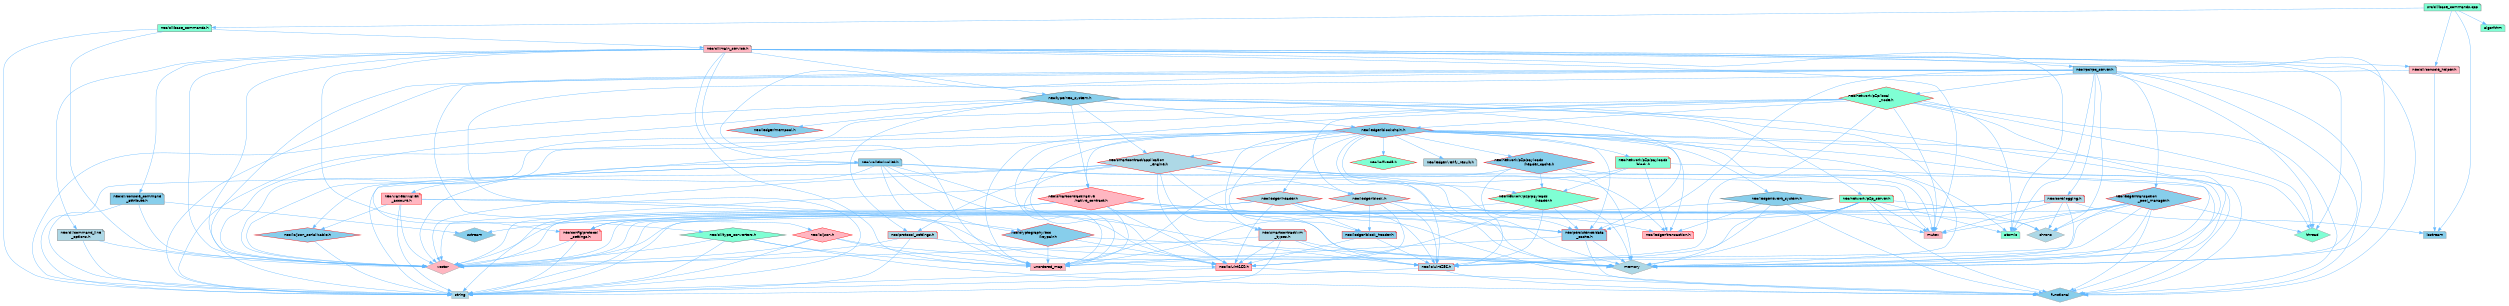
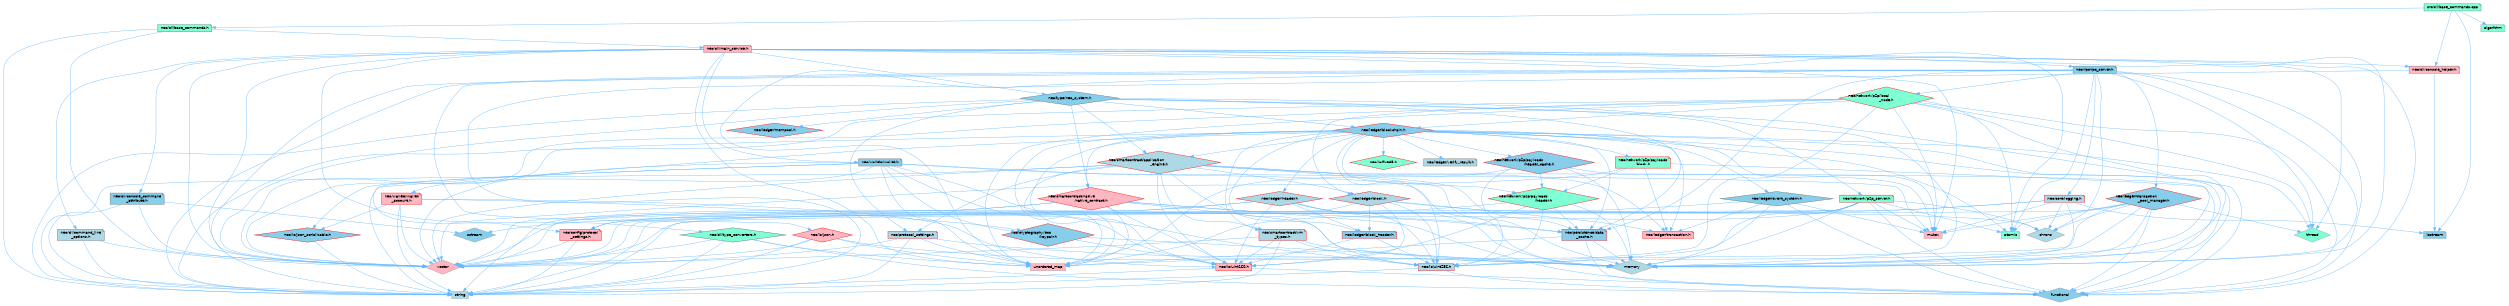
(1048, 253) -> (954, 249)
